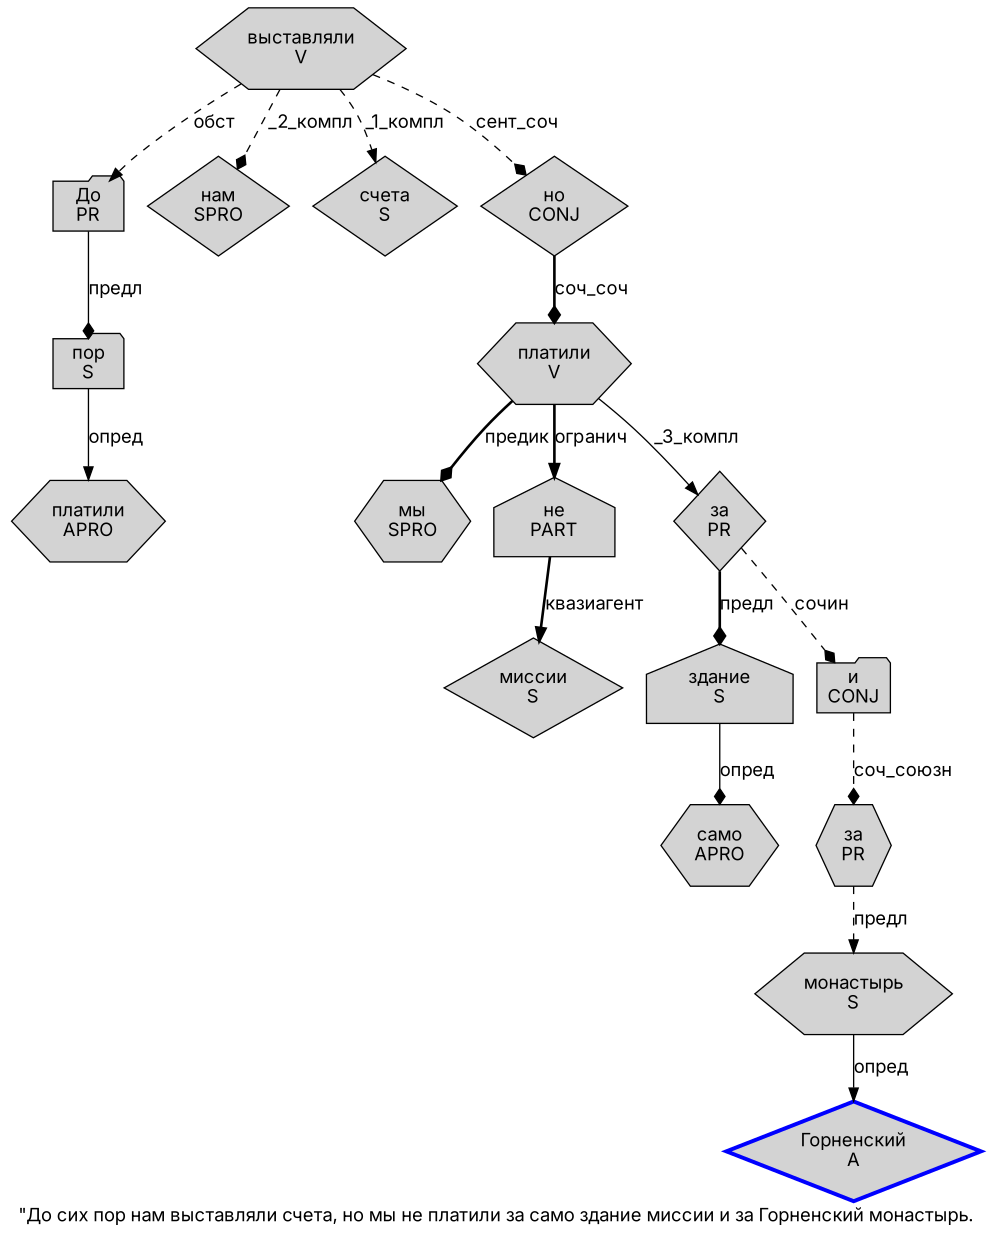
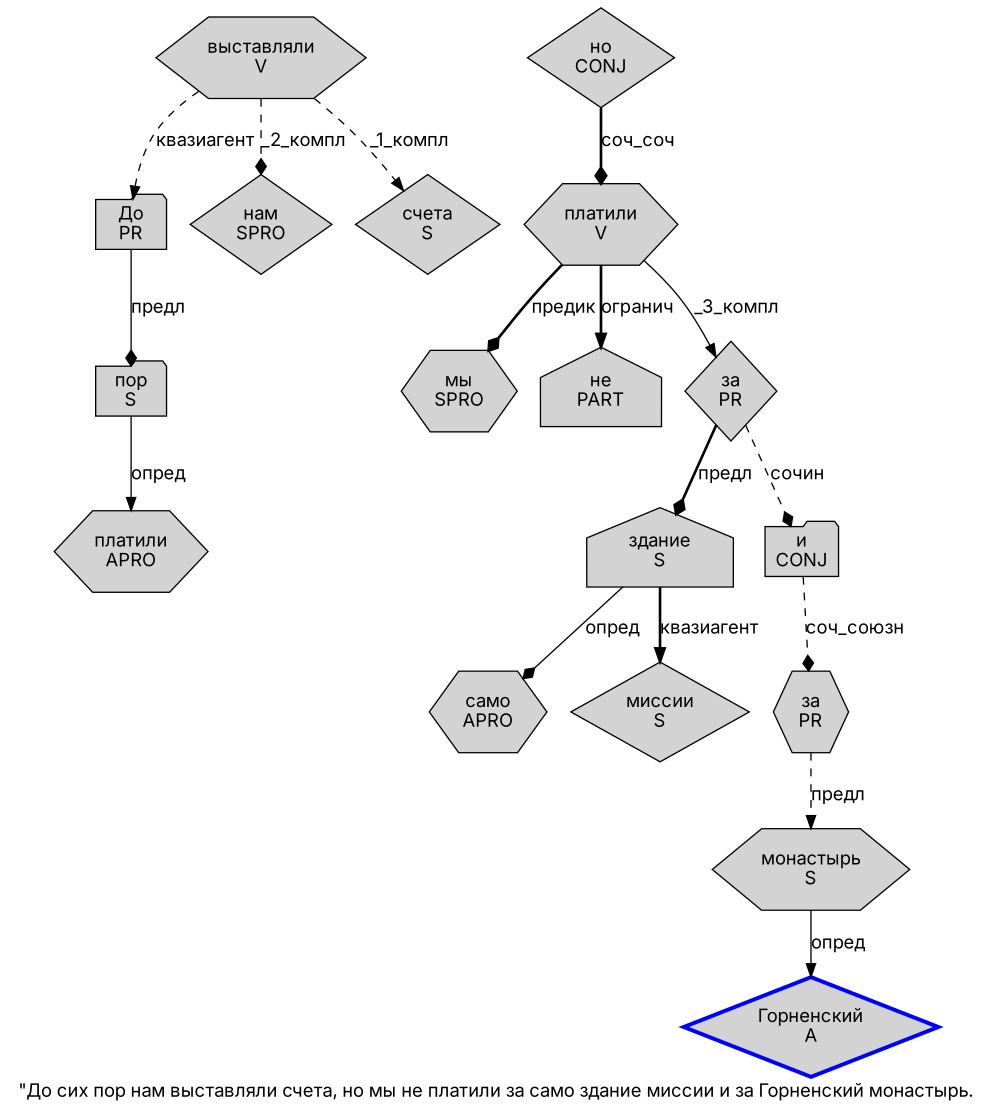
(449, 112) -> none
(214, 123) -> (206, 141)
(545, 592) -> (660, 618)
